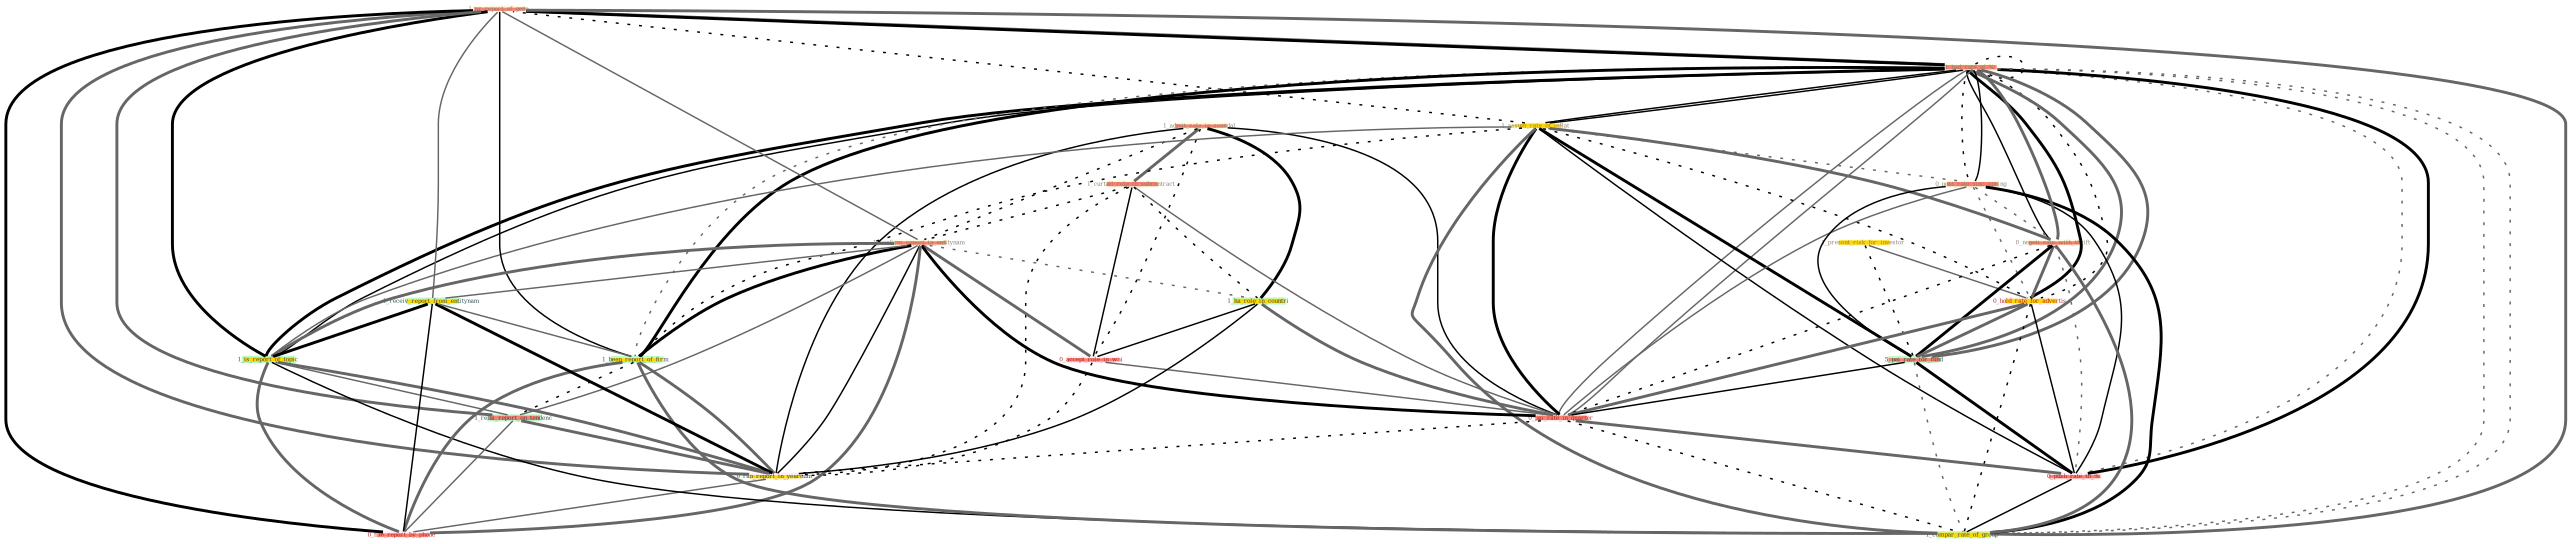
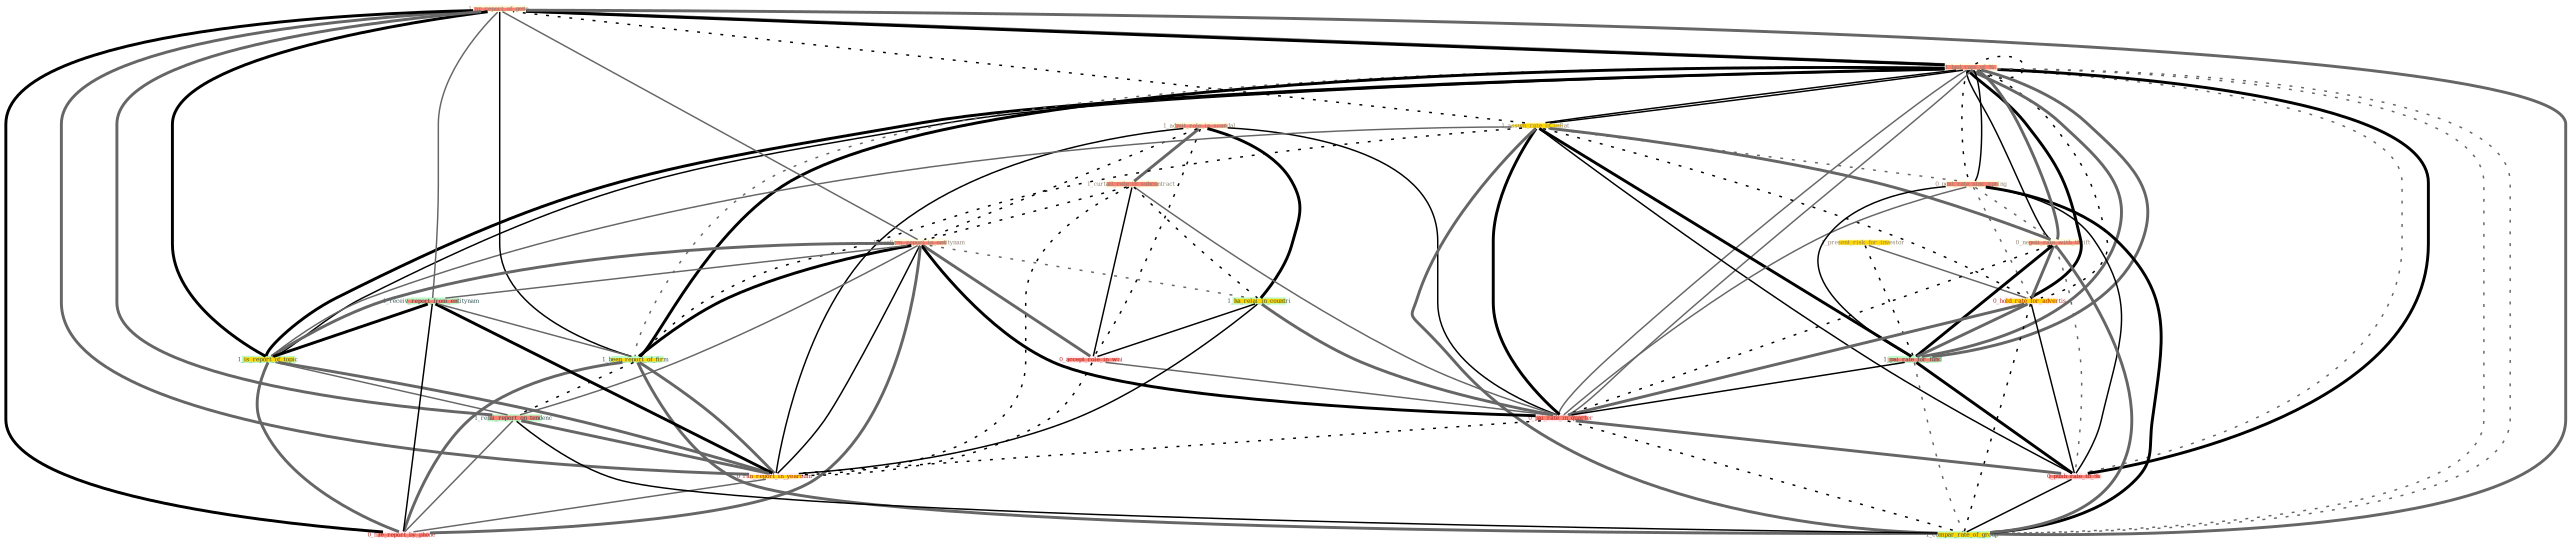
(432, 301) -> (432, 301)
(1259, 301) -> (1259, 301)
(1914, 359) -> (1914, 359)
(776, 476) -> (776, 476)
(1093, 520) -> (1218, 518)
